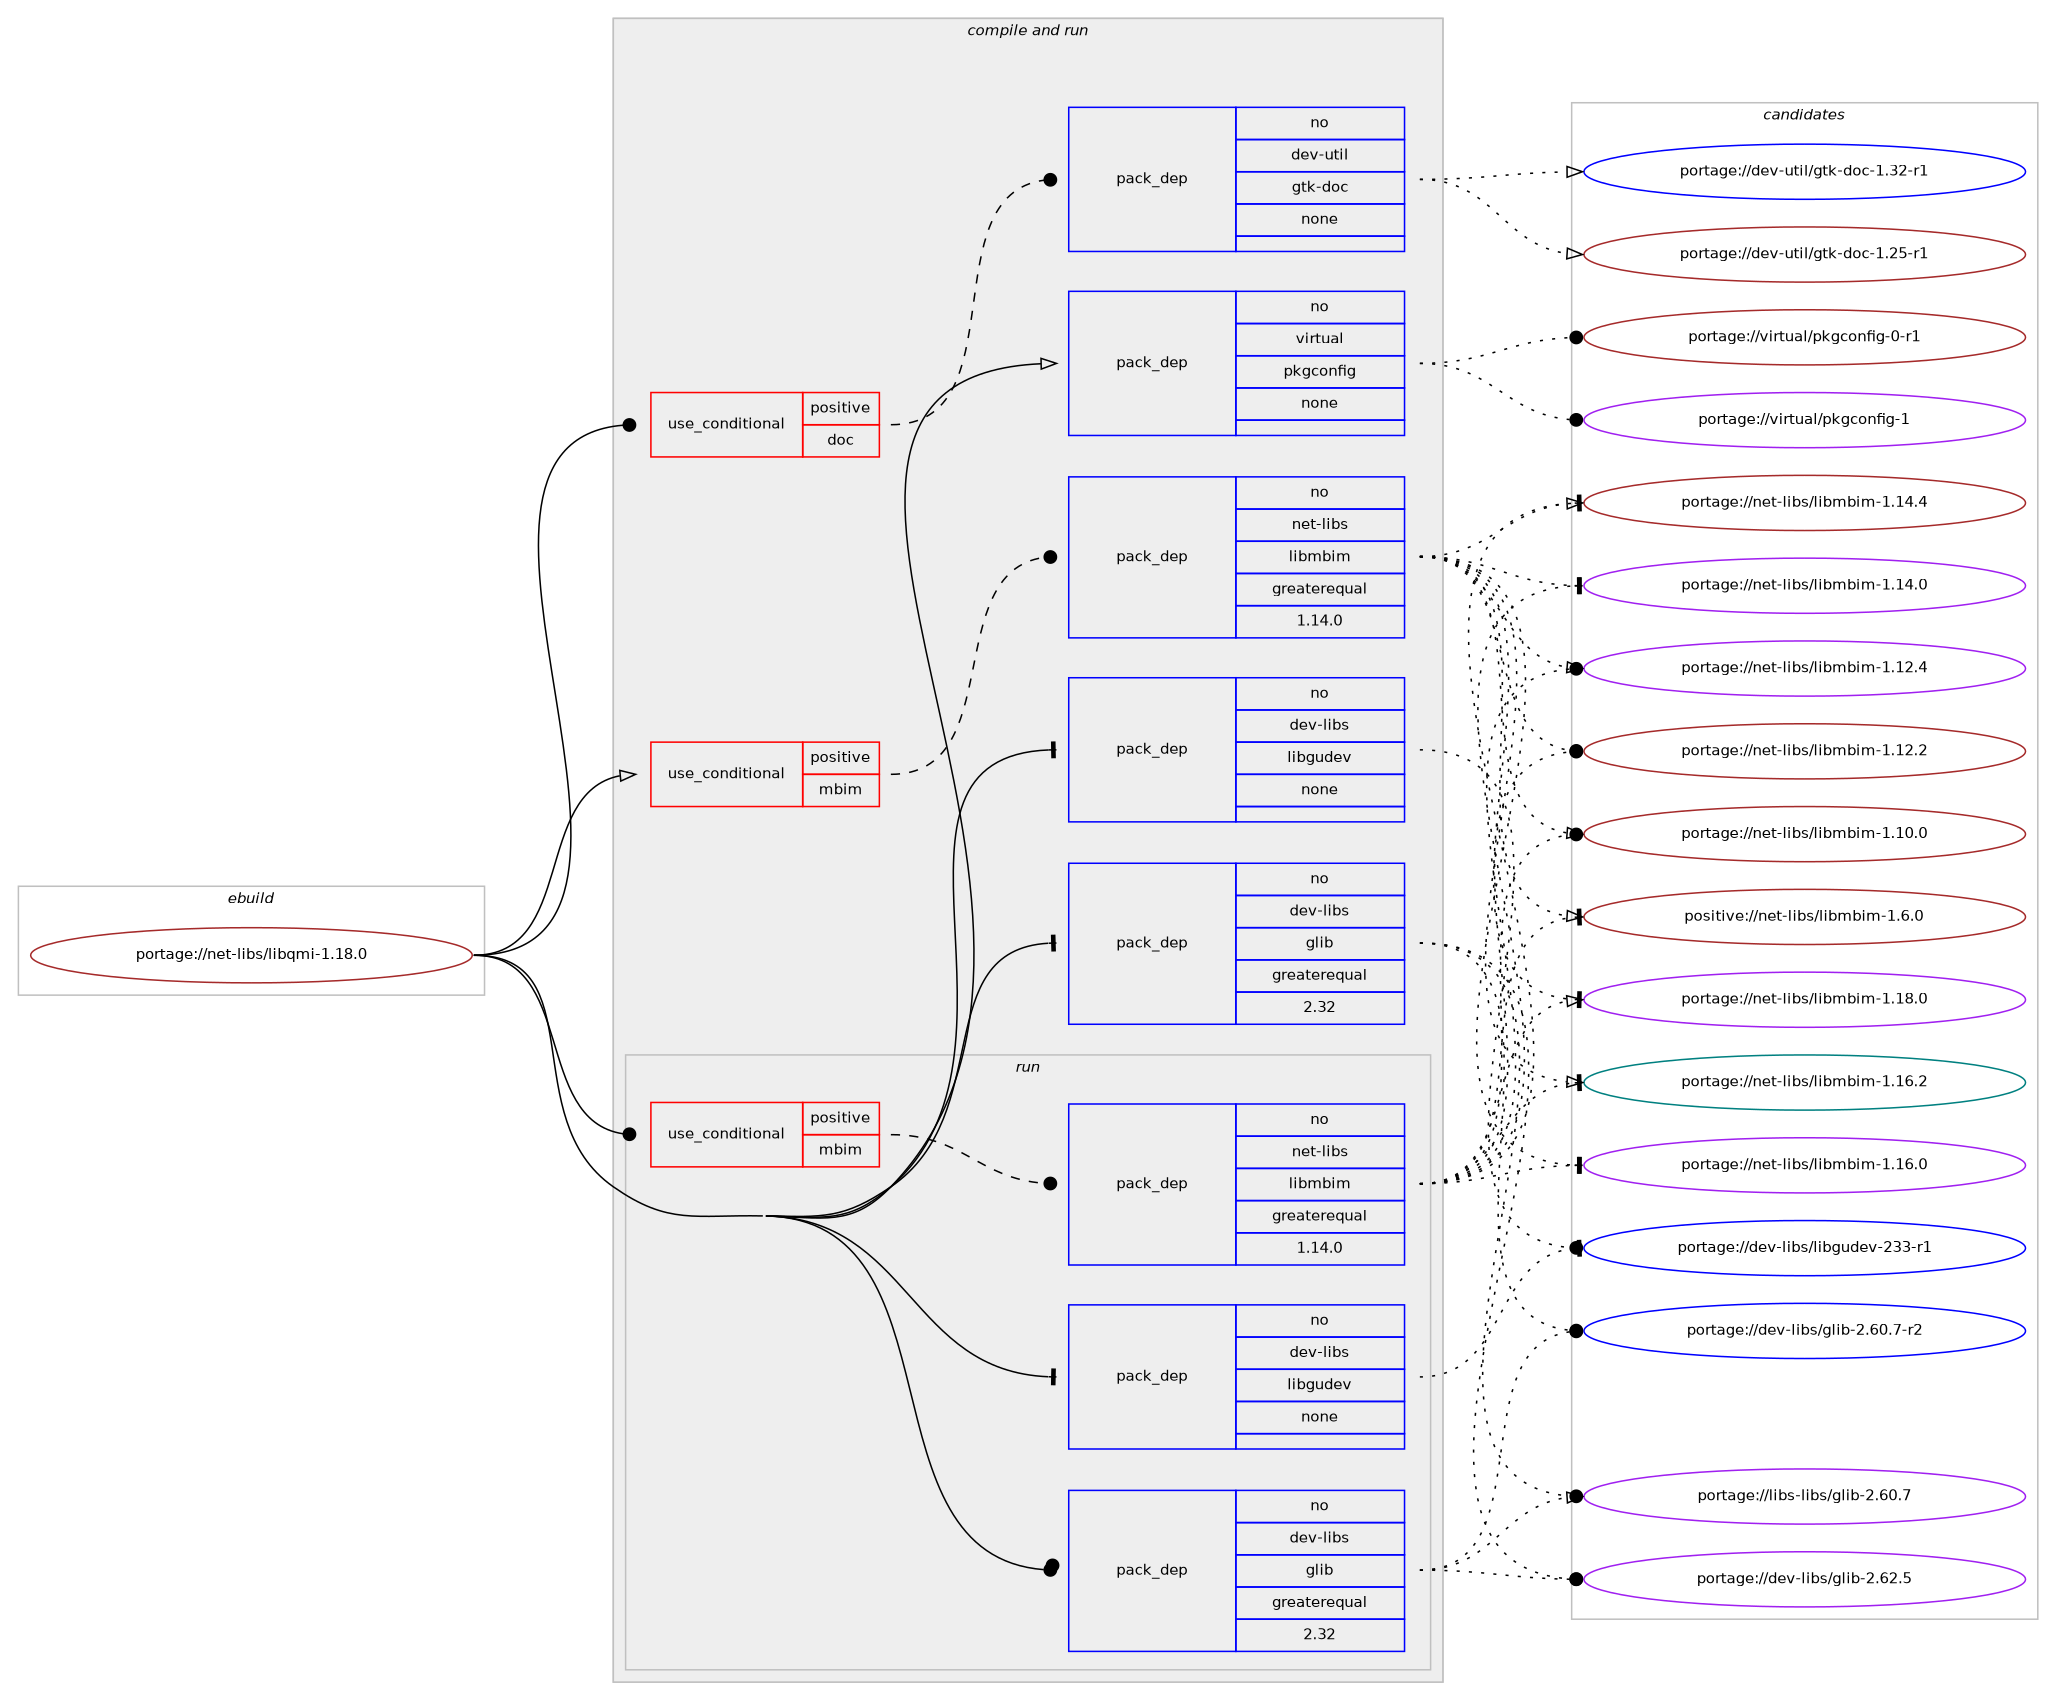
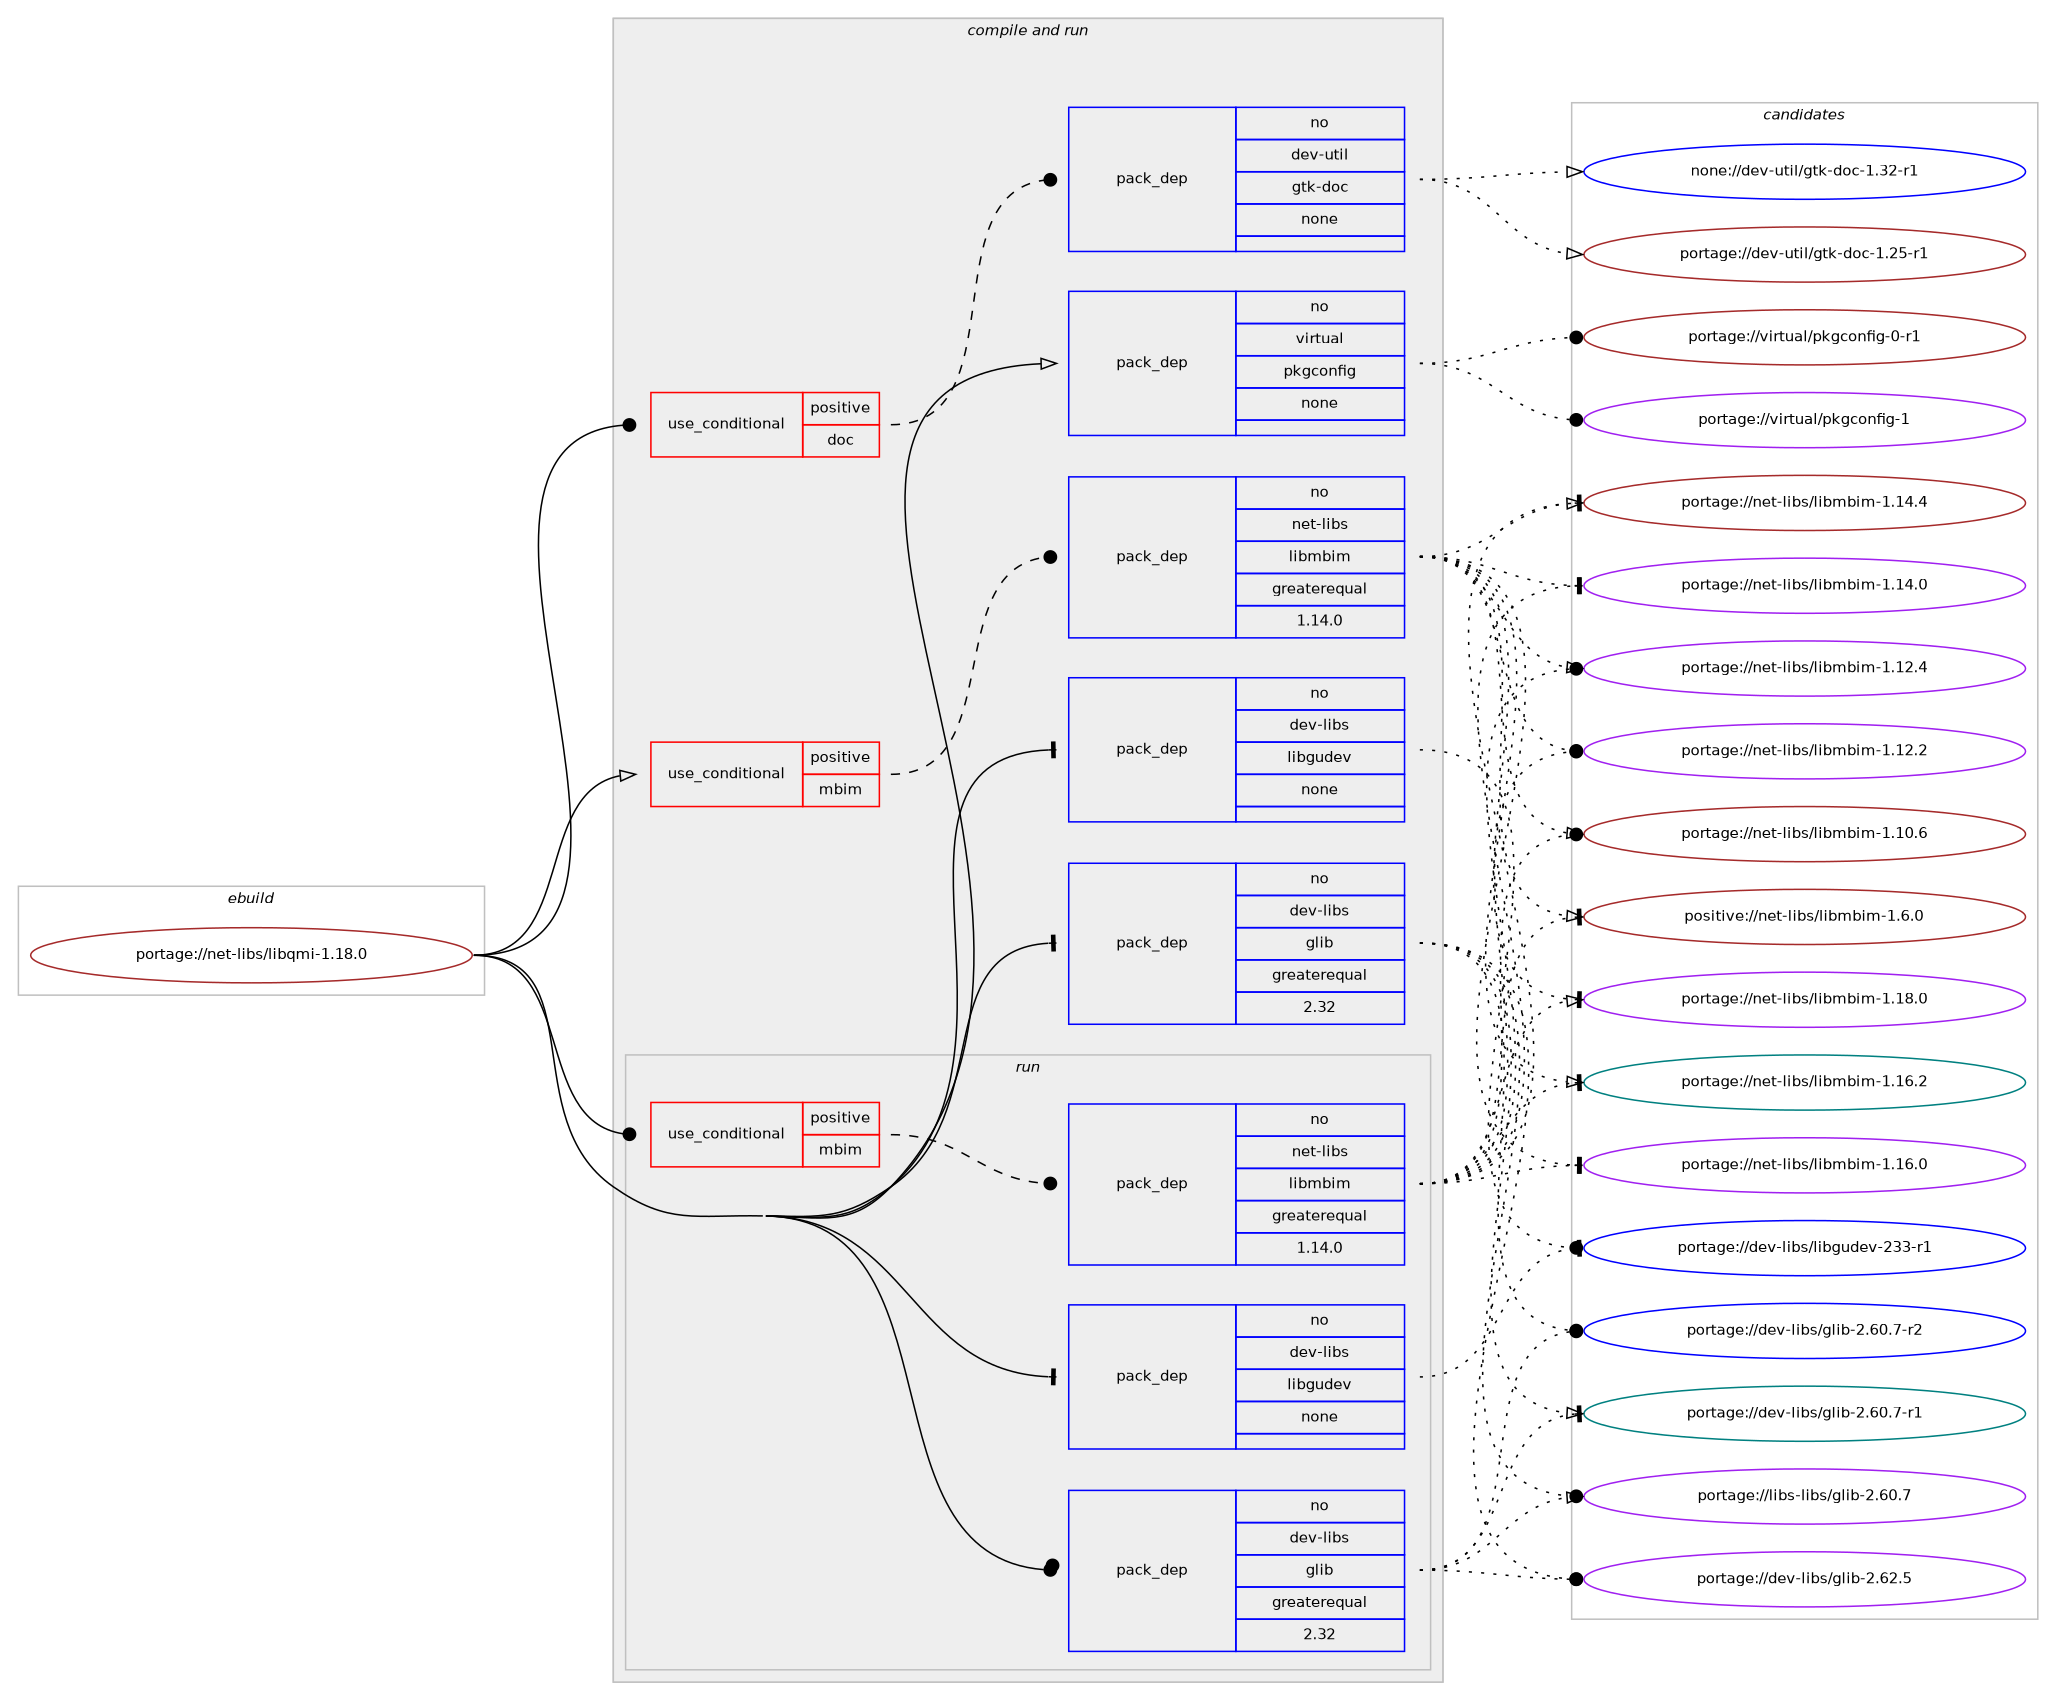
(1805, 172) -> (1805, 172)
(1805, 751) -> (1805, 751)
(1805, 834) -> (1805, 834)
none -> (1805, 1414)
